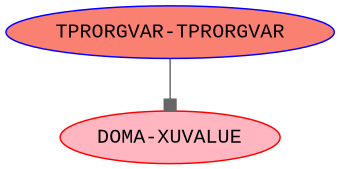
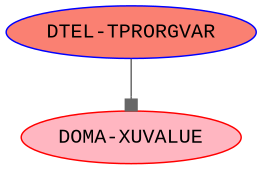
(170, 32) -> (131, 32)
